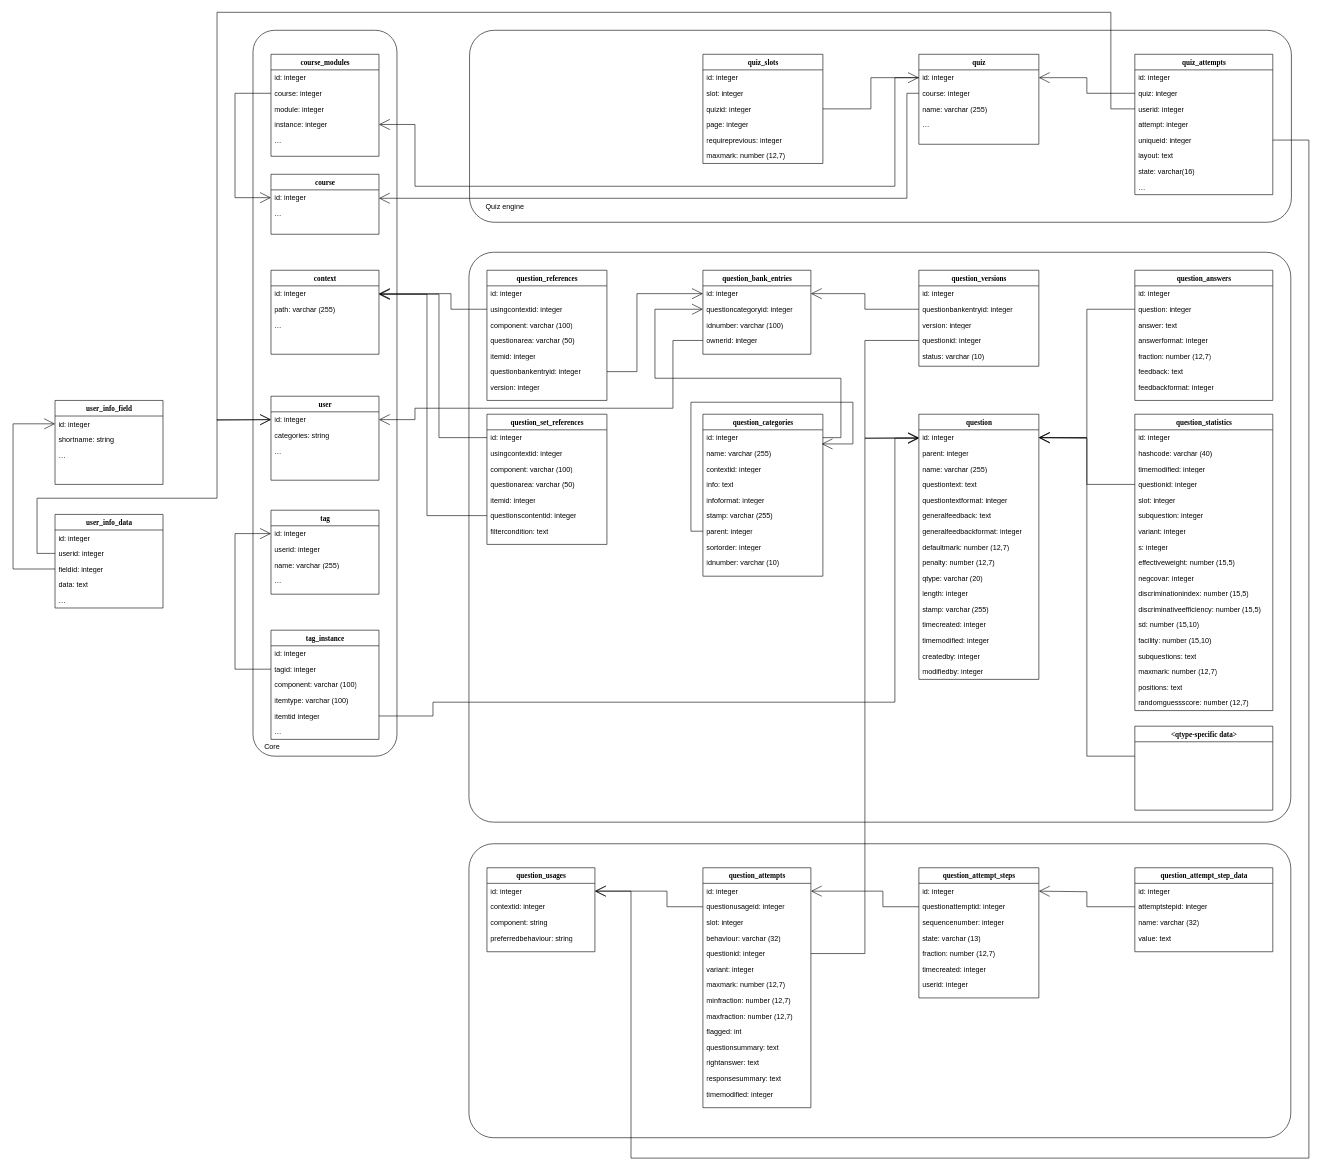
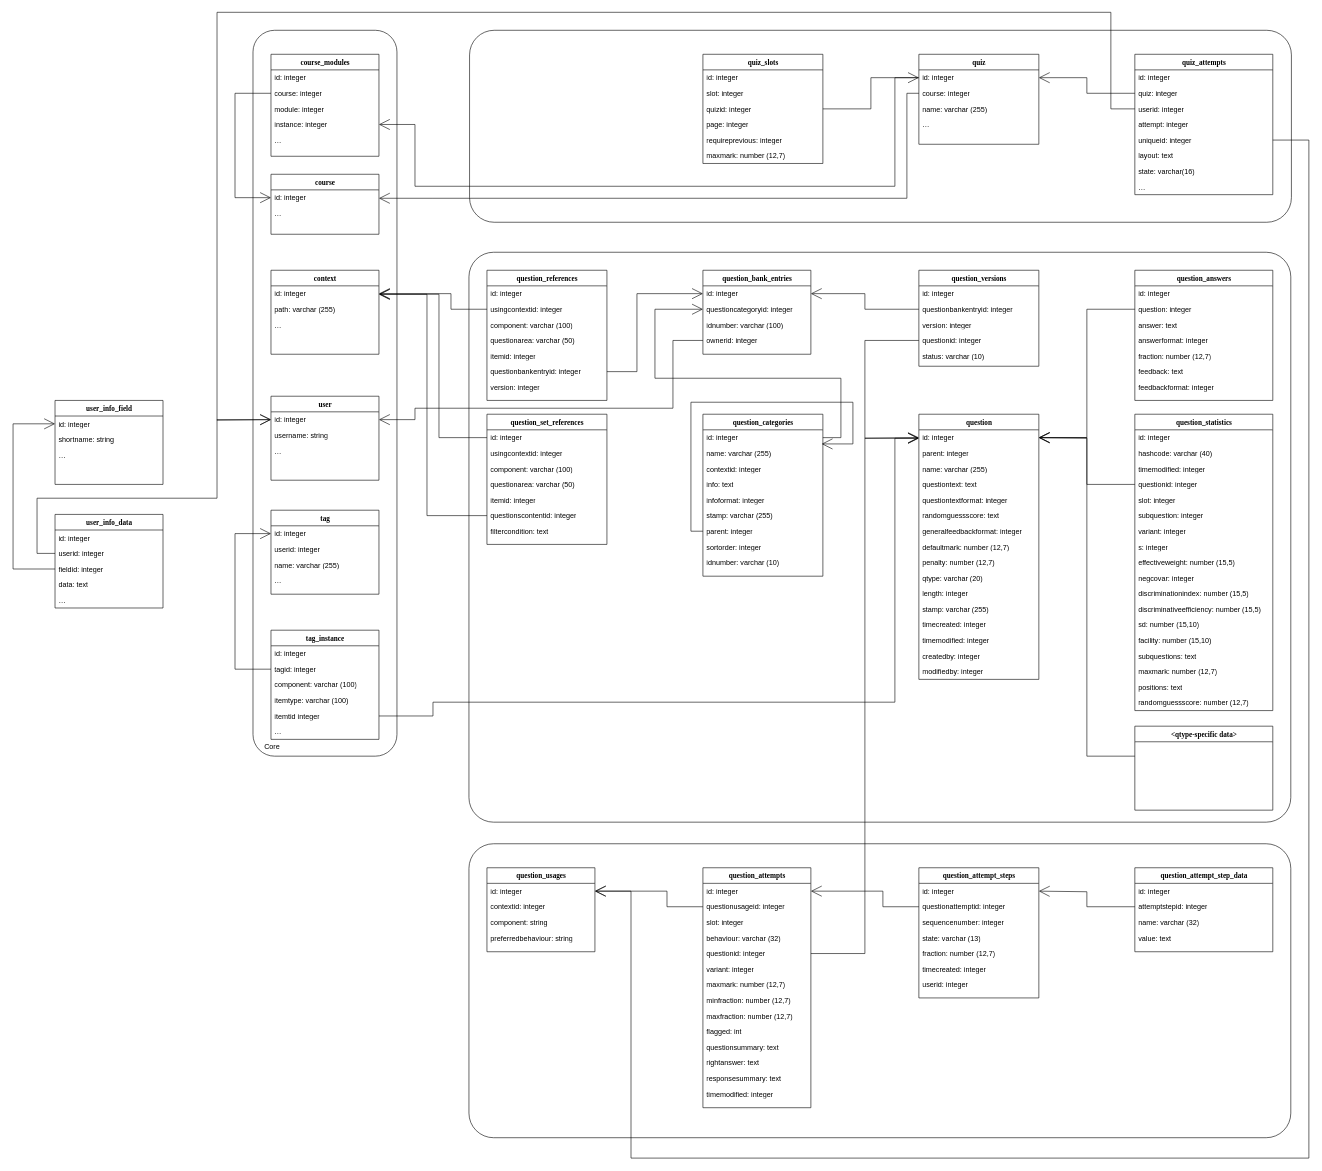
(505, 207) -> none
(307, 436) -> (304, 436)
(962, 516) -> (965, 516)
